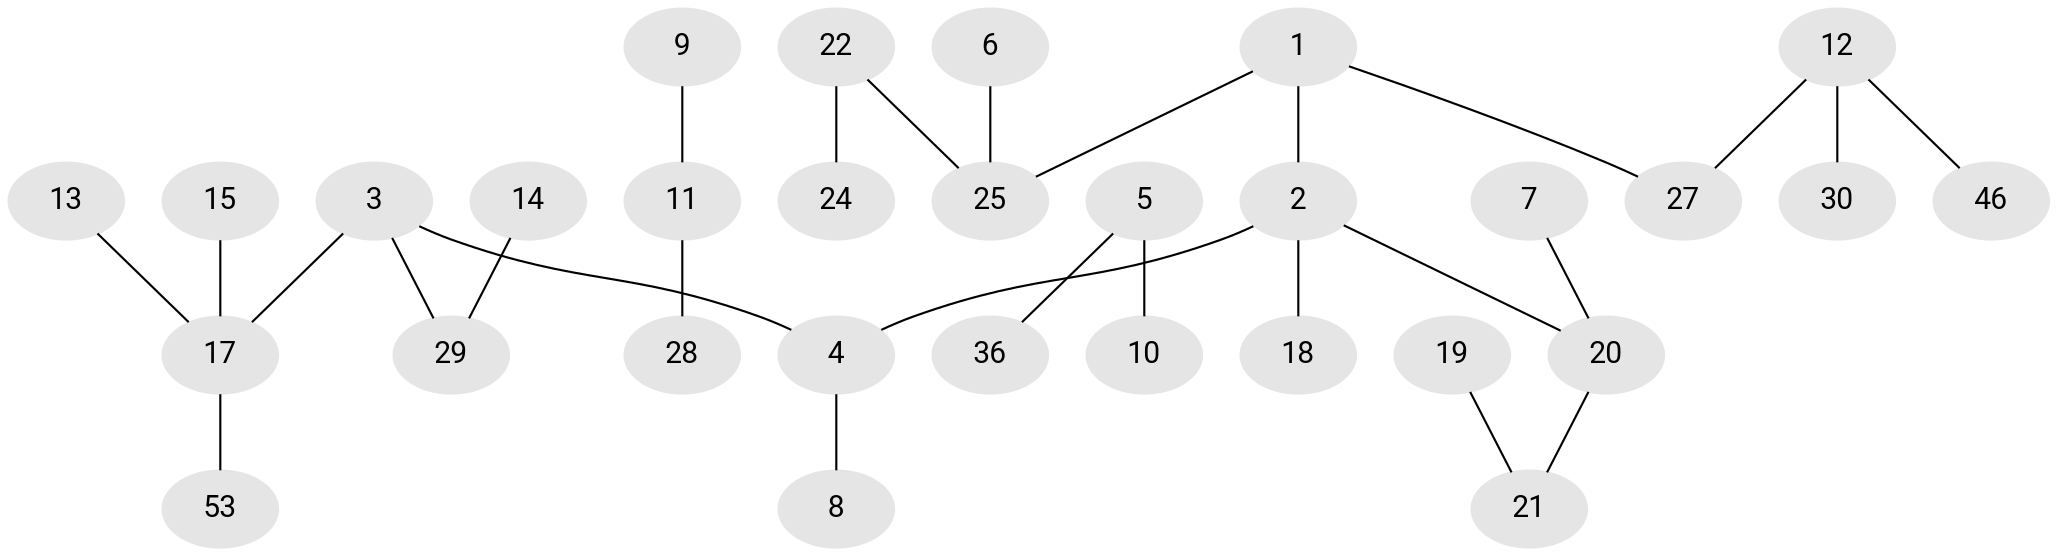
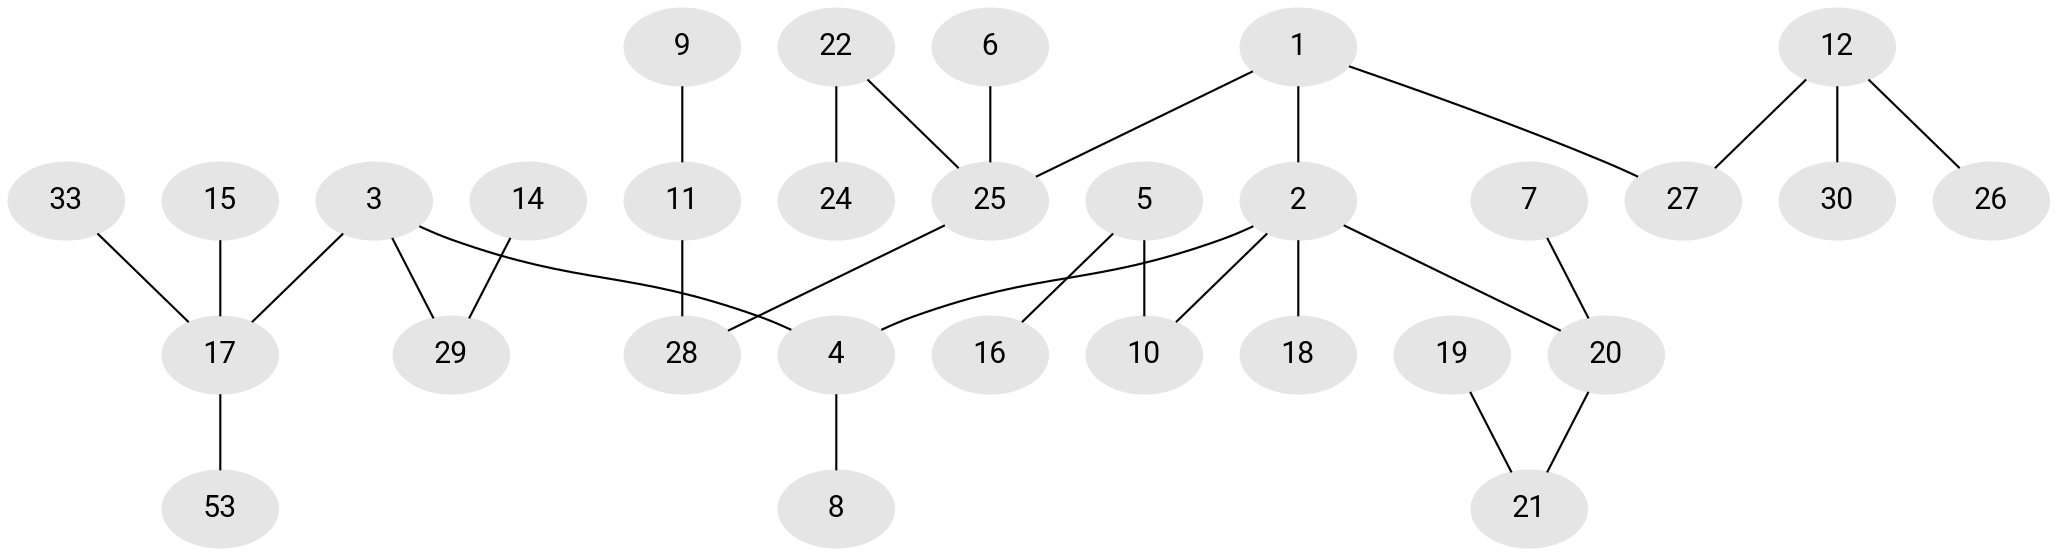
(66, 201) -> (66, 201)
(1991, 201) -> (1991, 201)
none -> (836, 278)
none -> (1222, 278)
(990, 355) -> (990, 355)
